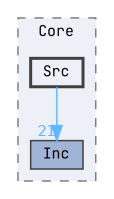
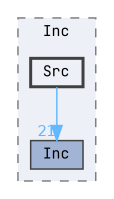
(57, 32) -> (57, 32)
